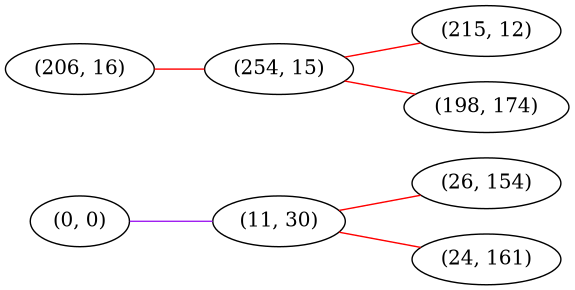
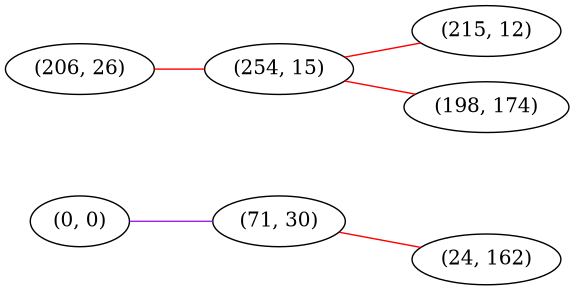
(80, 69) -> (80, 69)
(486, 183) -> none
(279, 221) -> (279, 221)
(486, 259) -> (486, 259)
